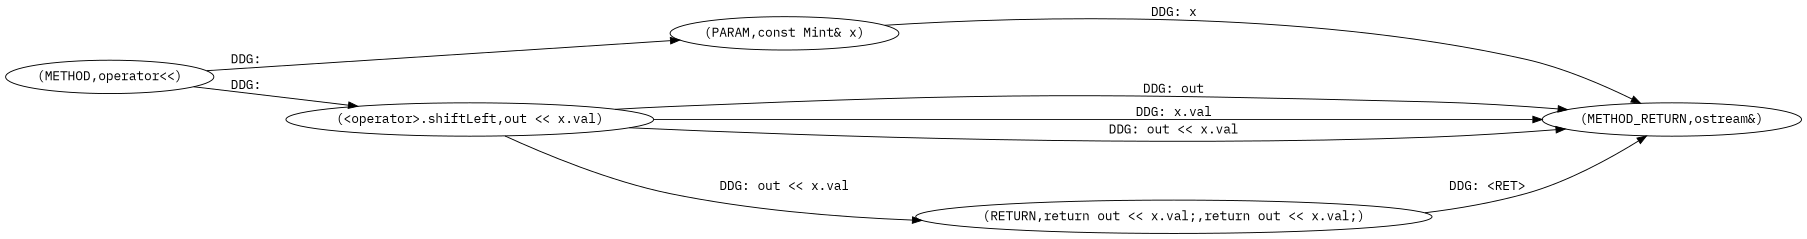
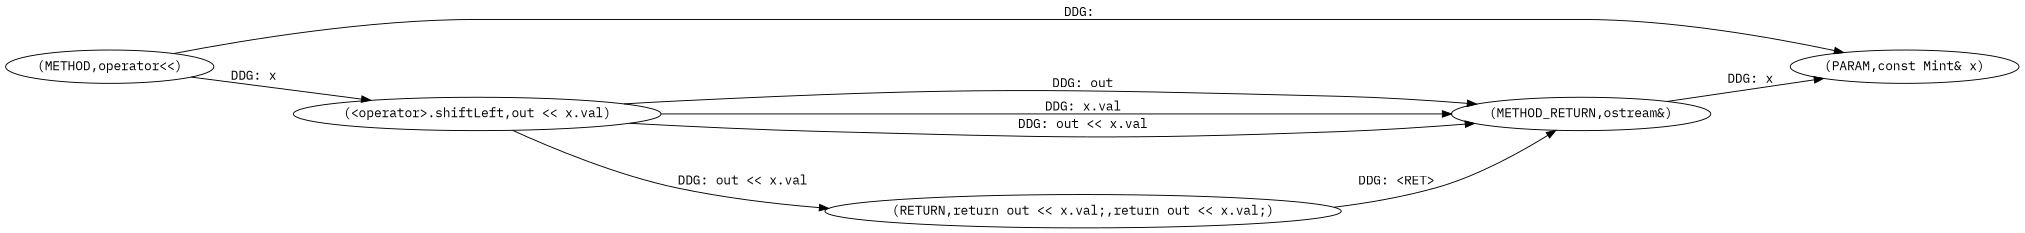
(1263, 24) -> (1741, 91)
(250, 86) -> (254, 76)
